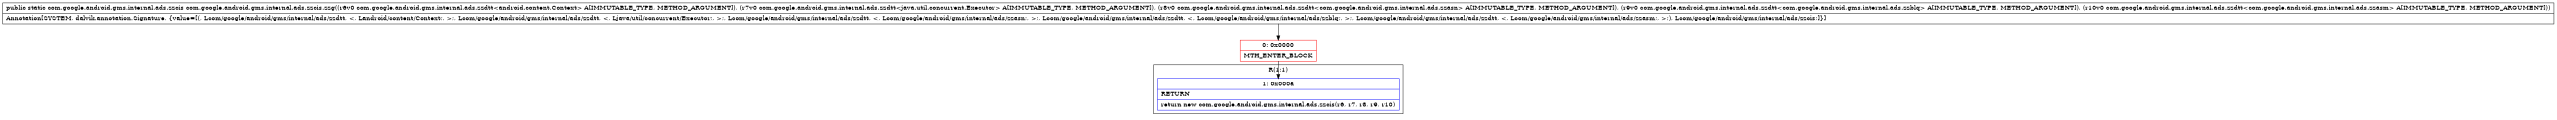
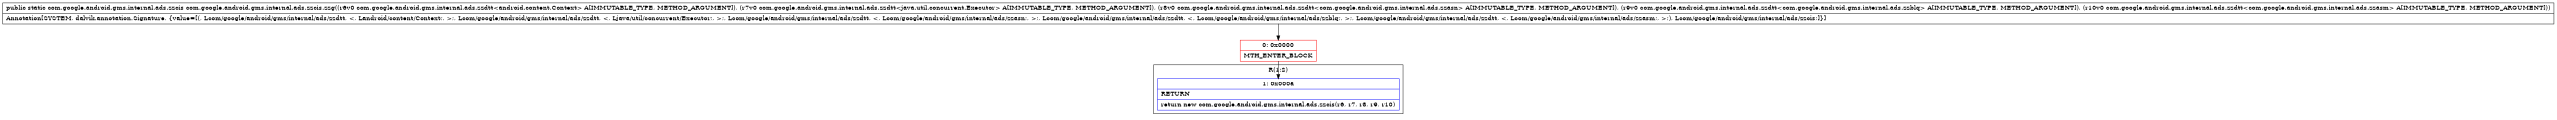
(1278, 70) -> (1278, 70)
